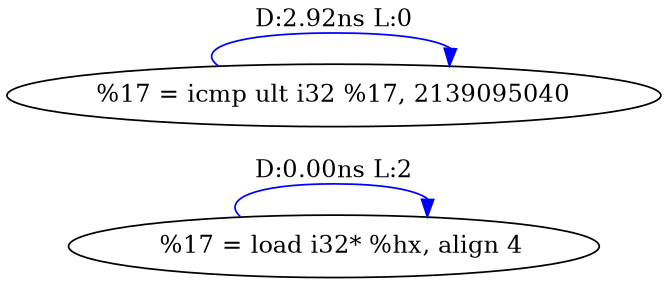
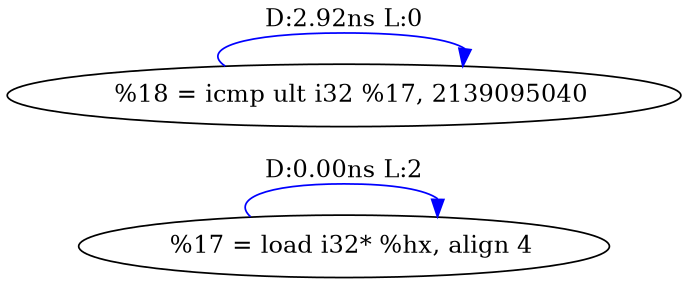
(334, 95) -> (344, 95)
